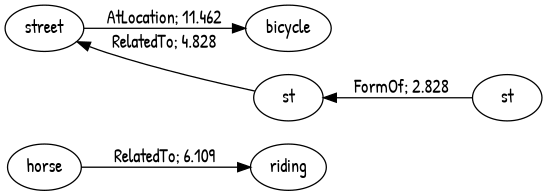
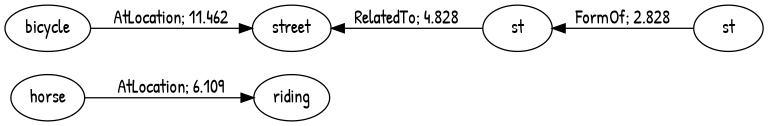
(158, 28) -> (165, 28)
(165, 158) -> (171, 88)
